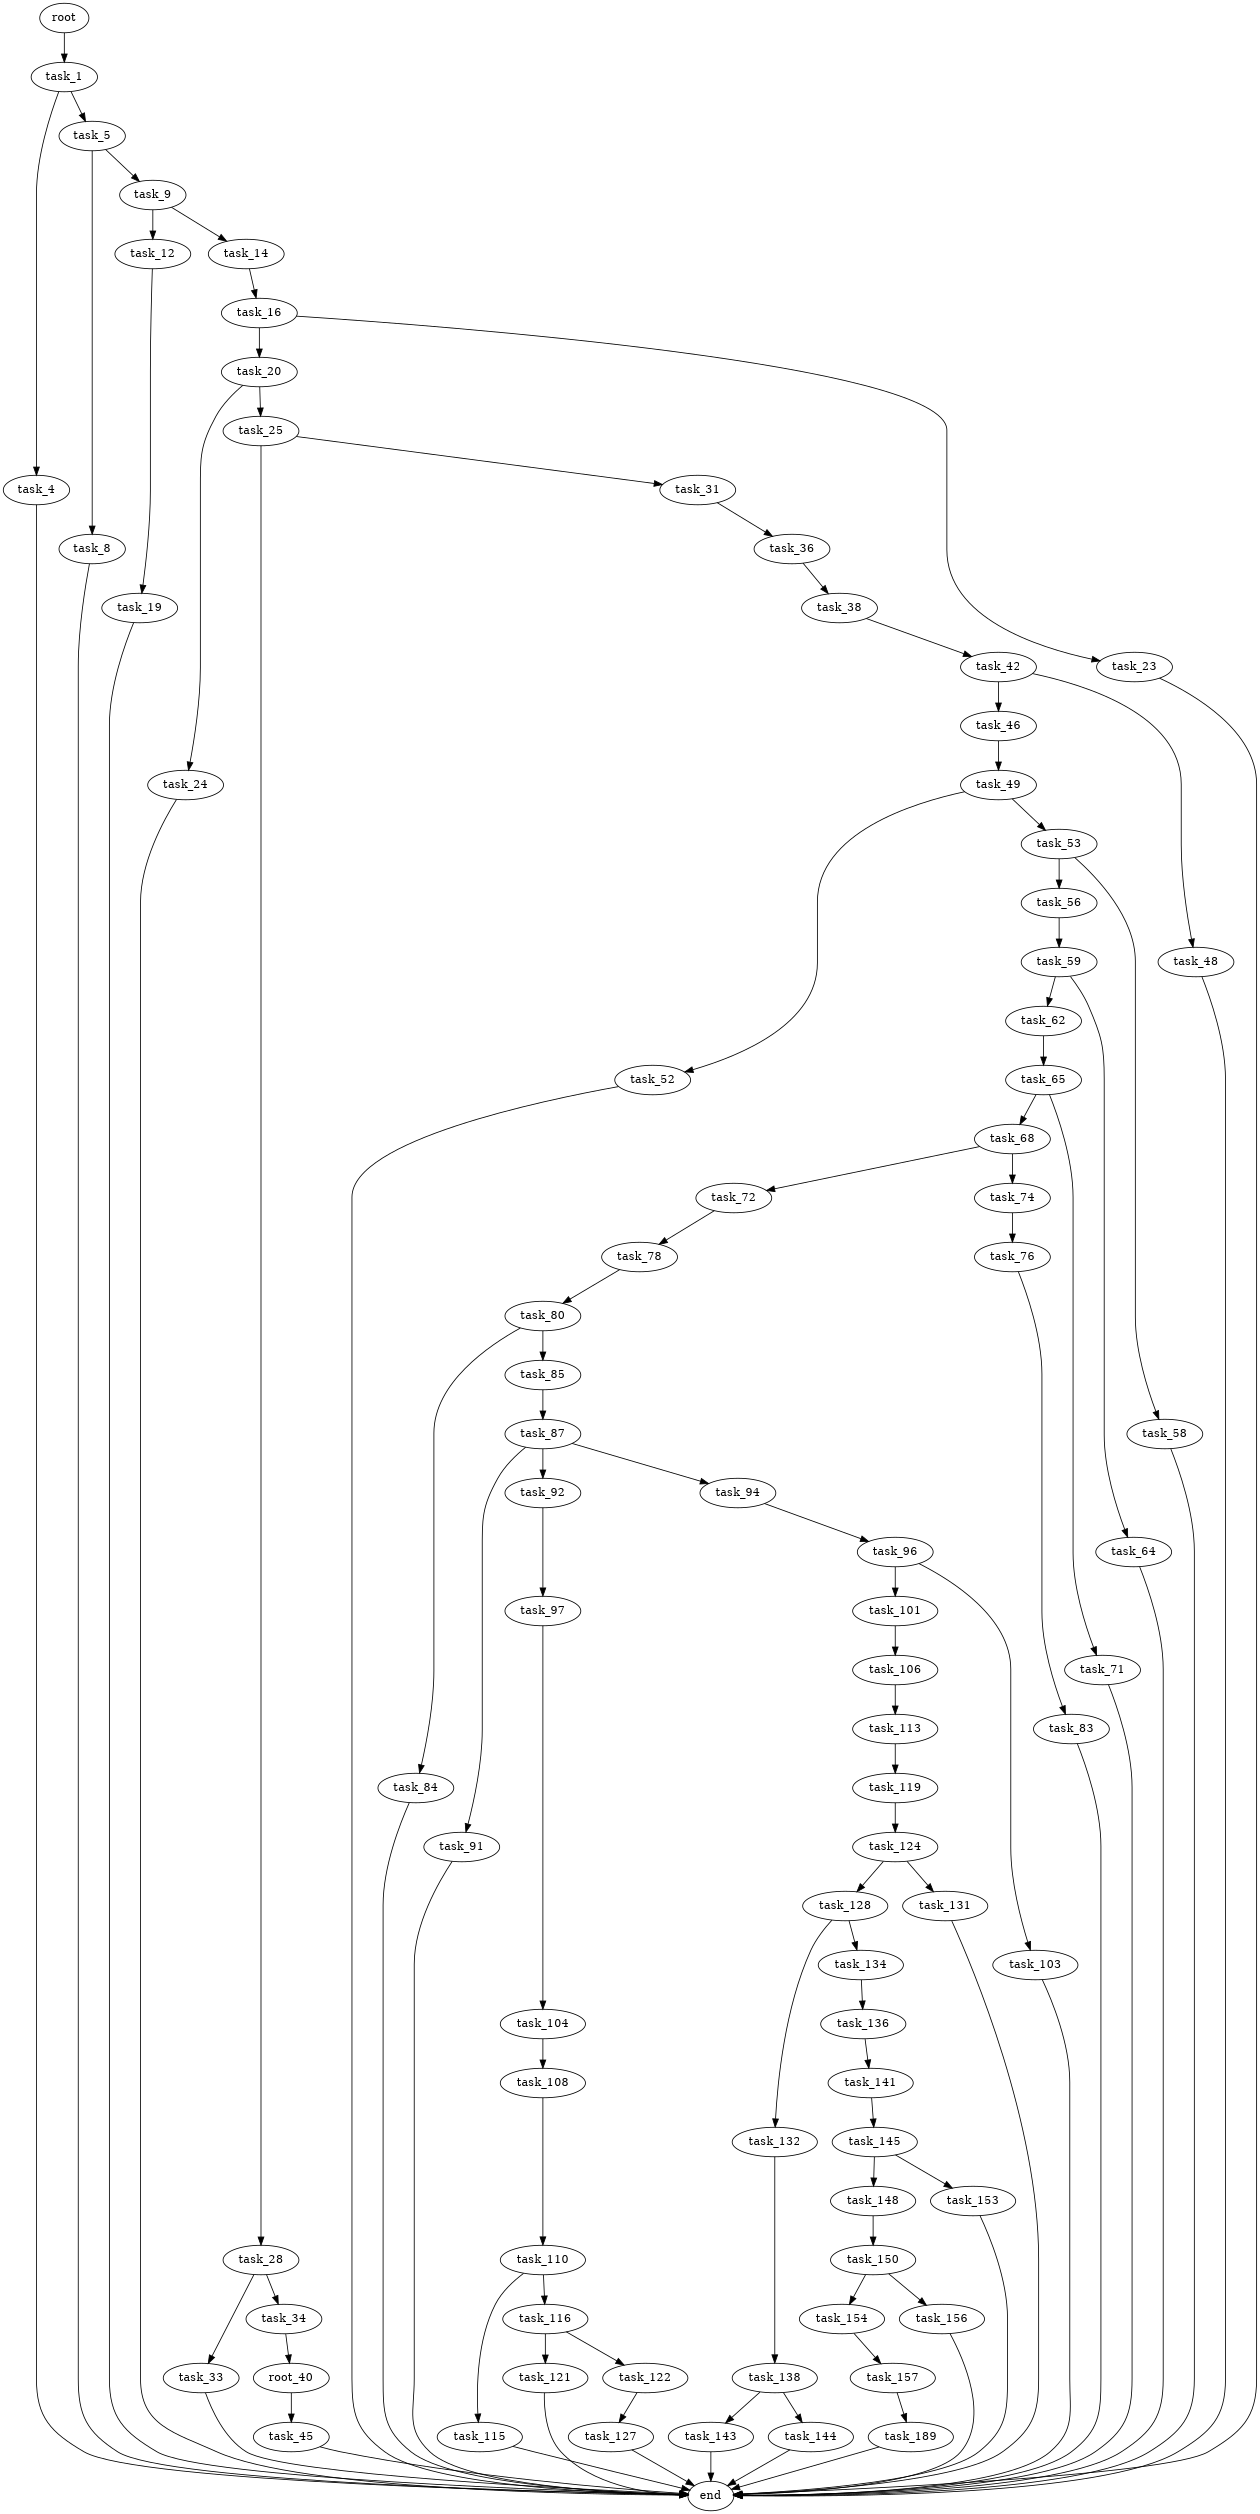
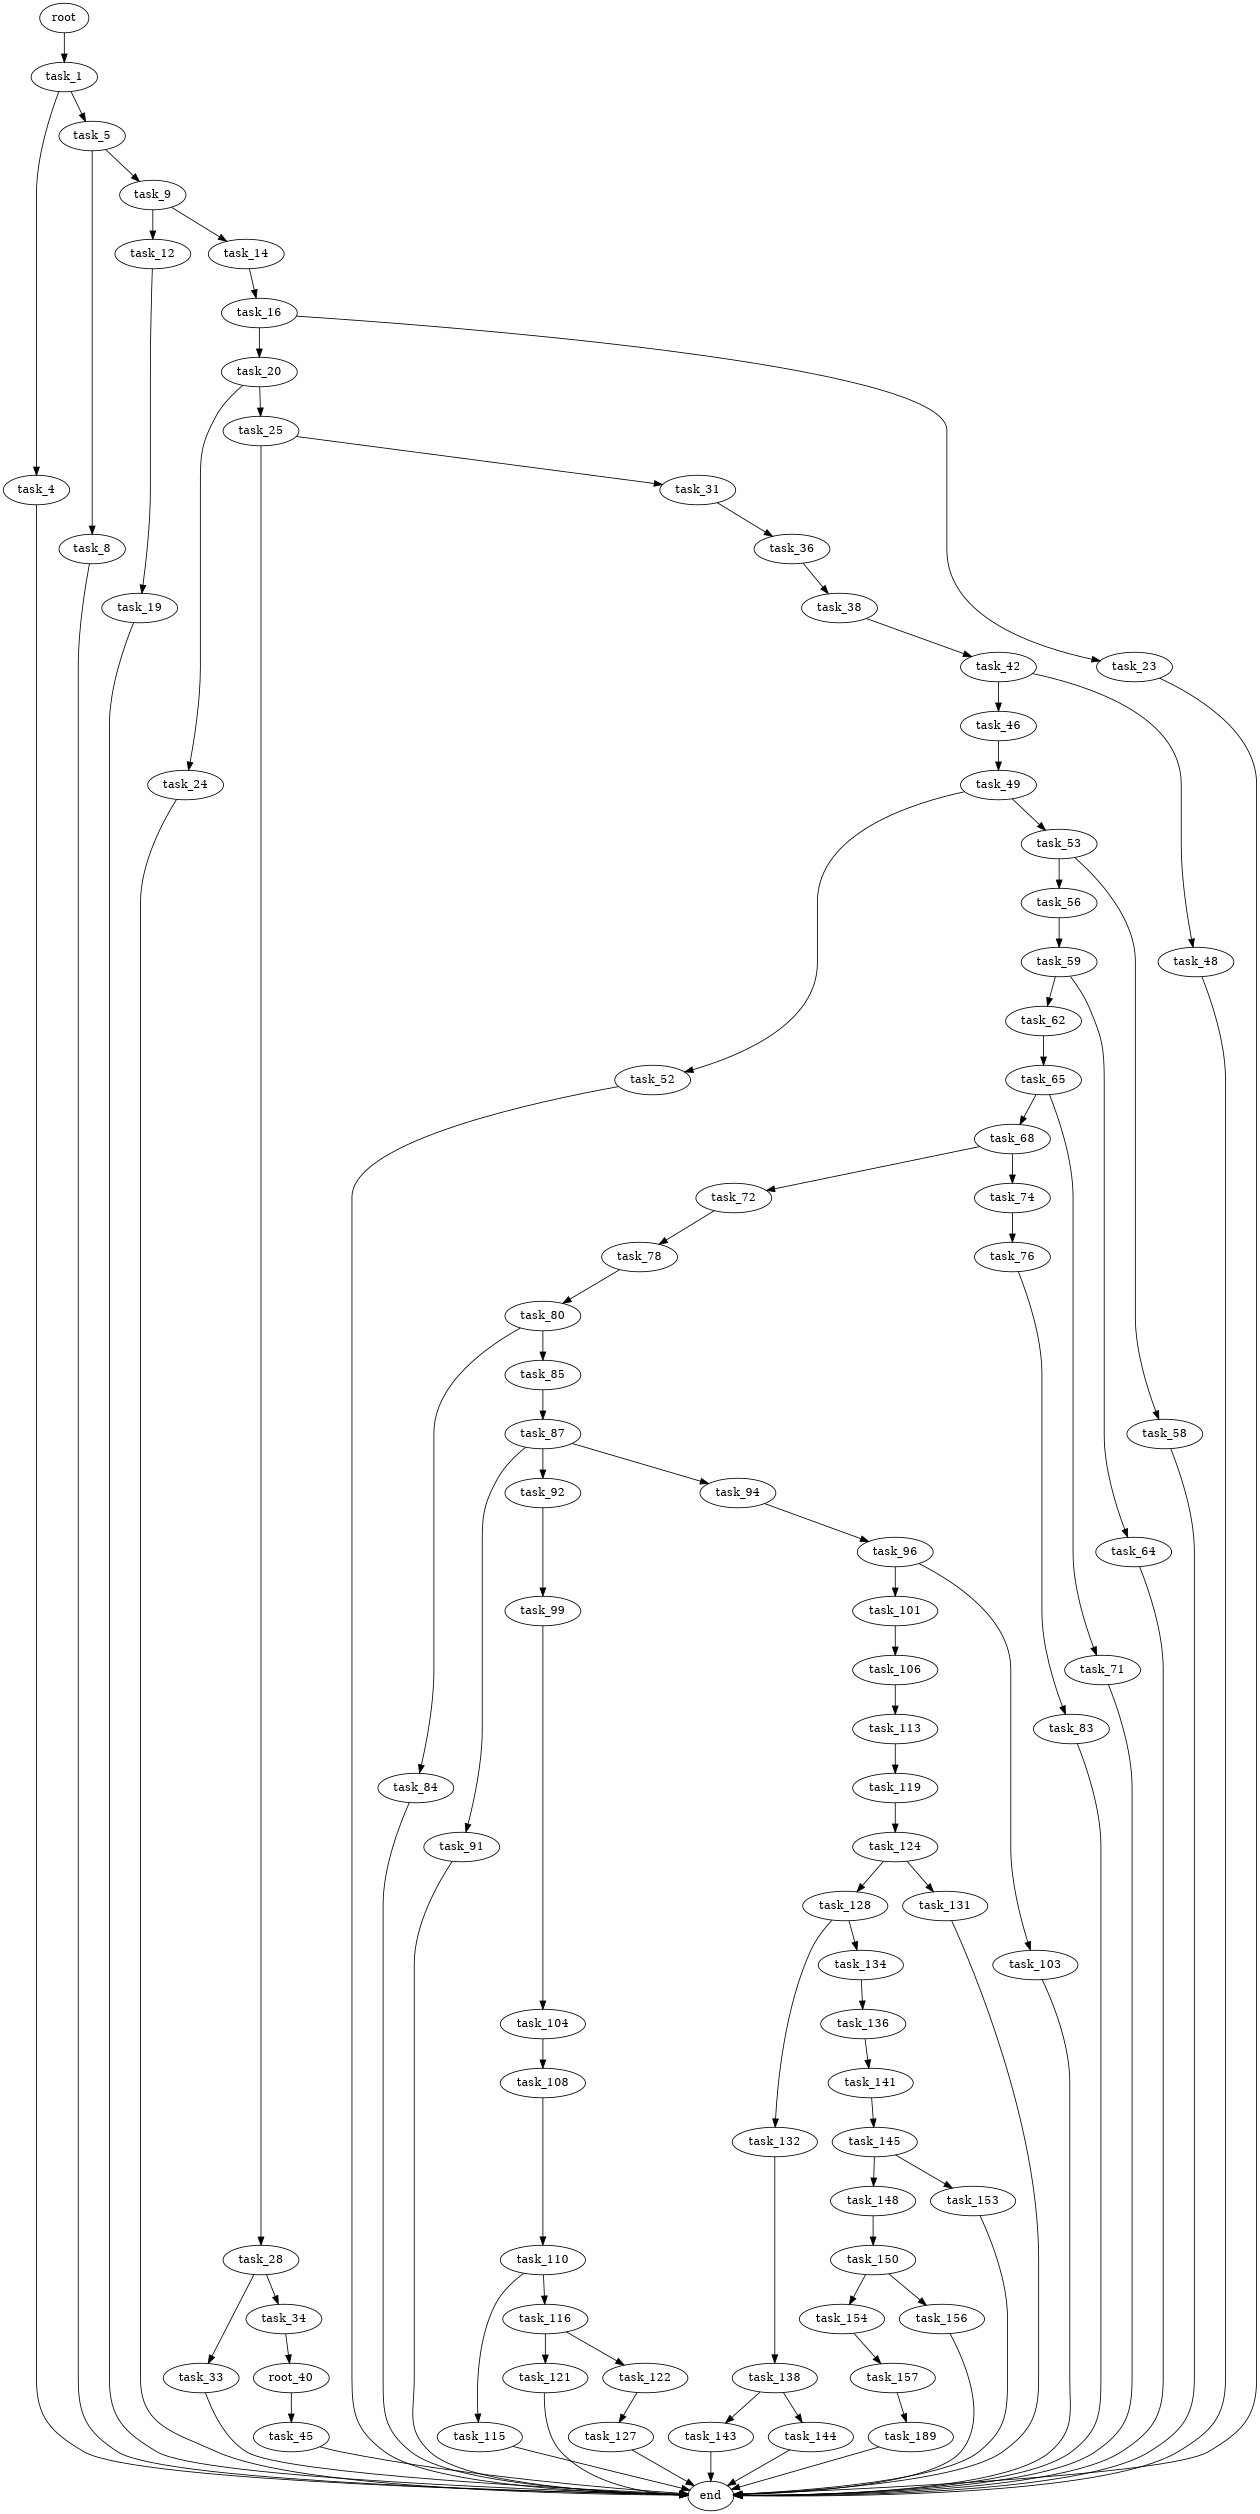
(543, 1611) -> (543, 1611)
